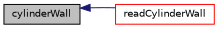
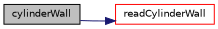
(103, 8) -> (93, 21)
